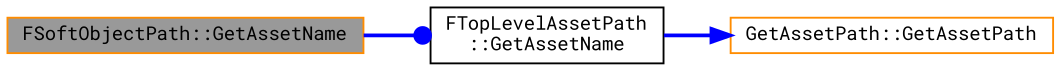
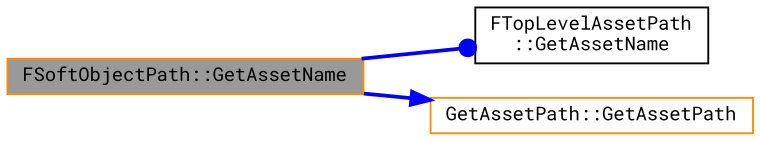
(688, 35) -> (387, 96)
